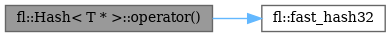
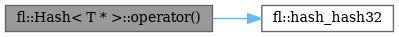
(324, 19) -> (328, 19)
